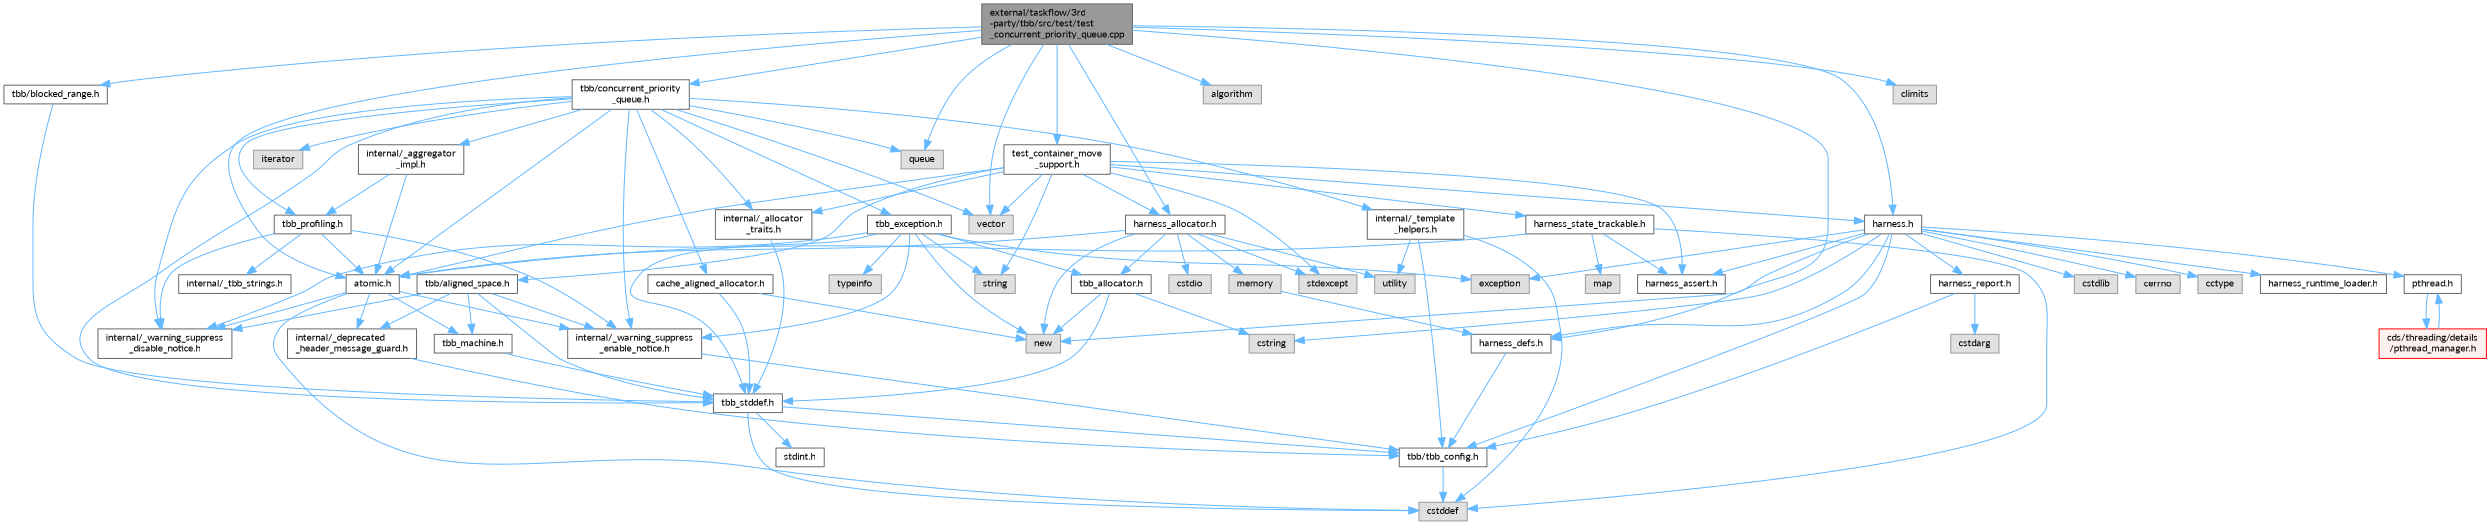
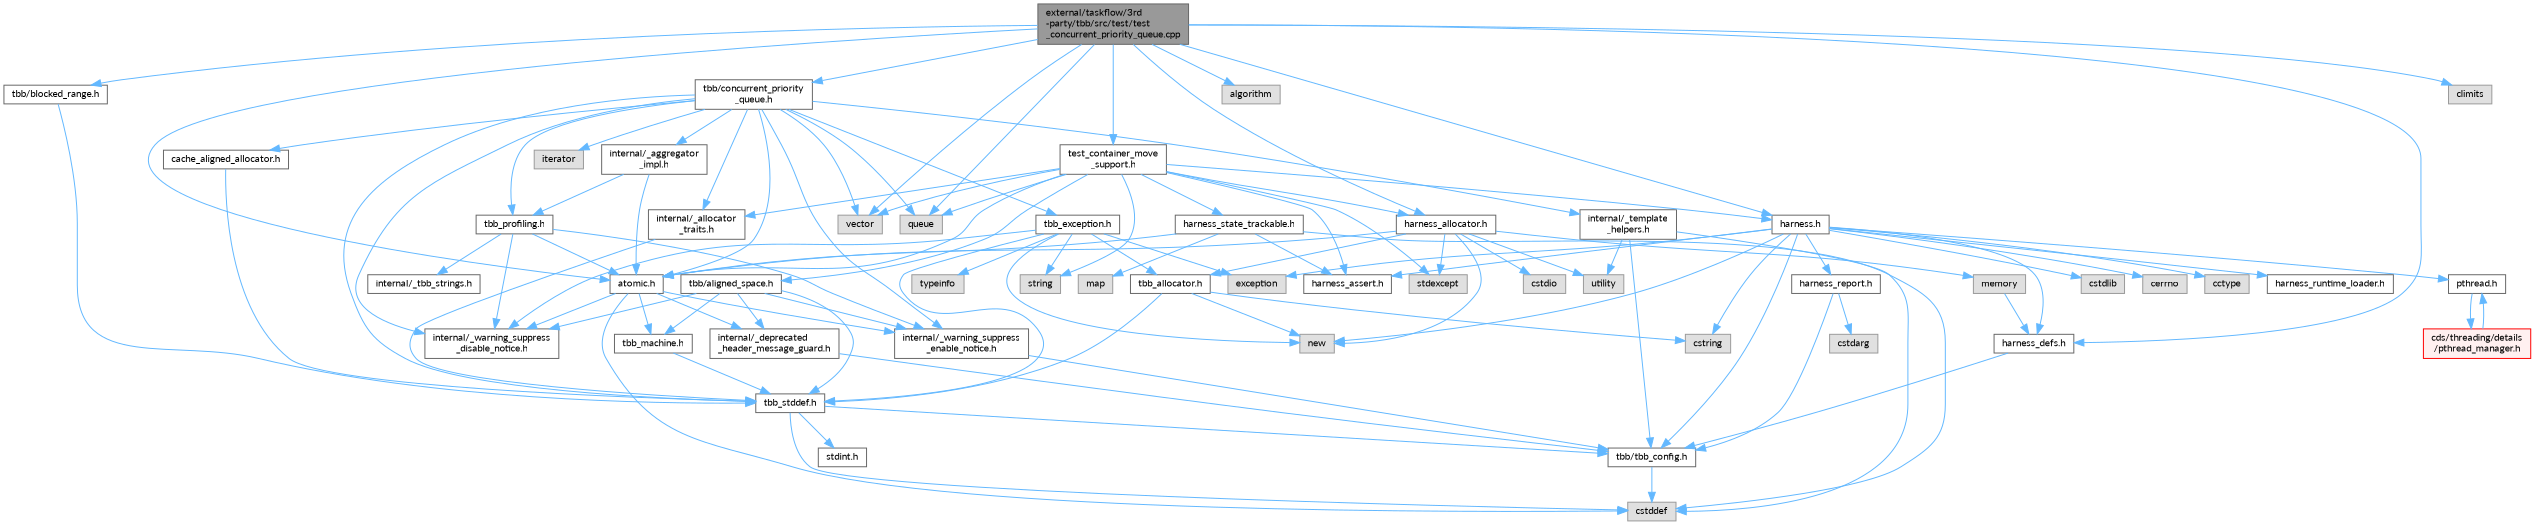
none -> (992, 198)
(888, 316) -> none
(835, 317) -> none
